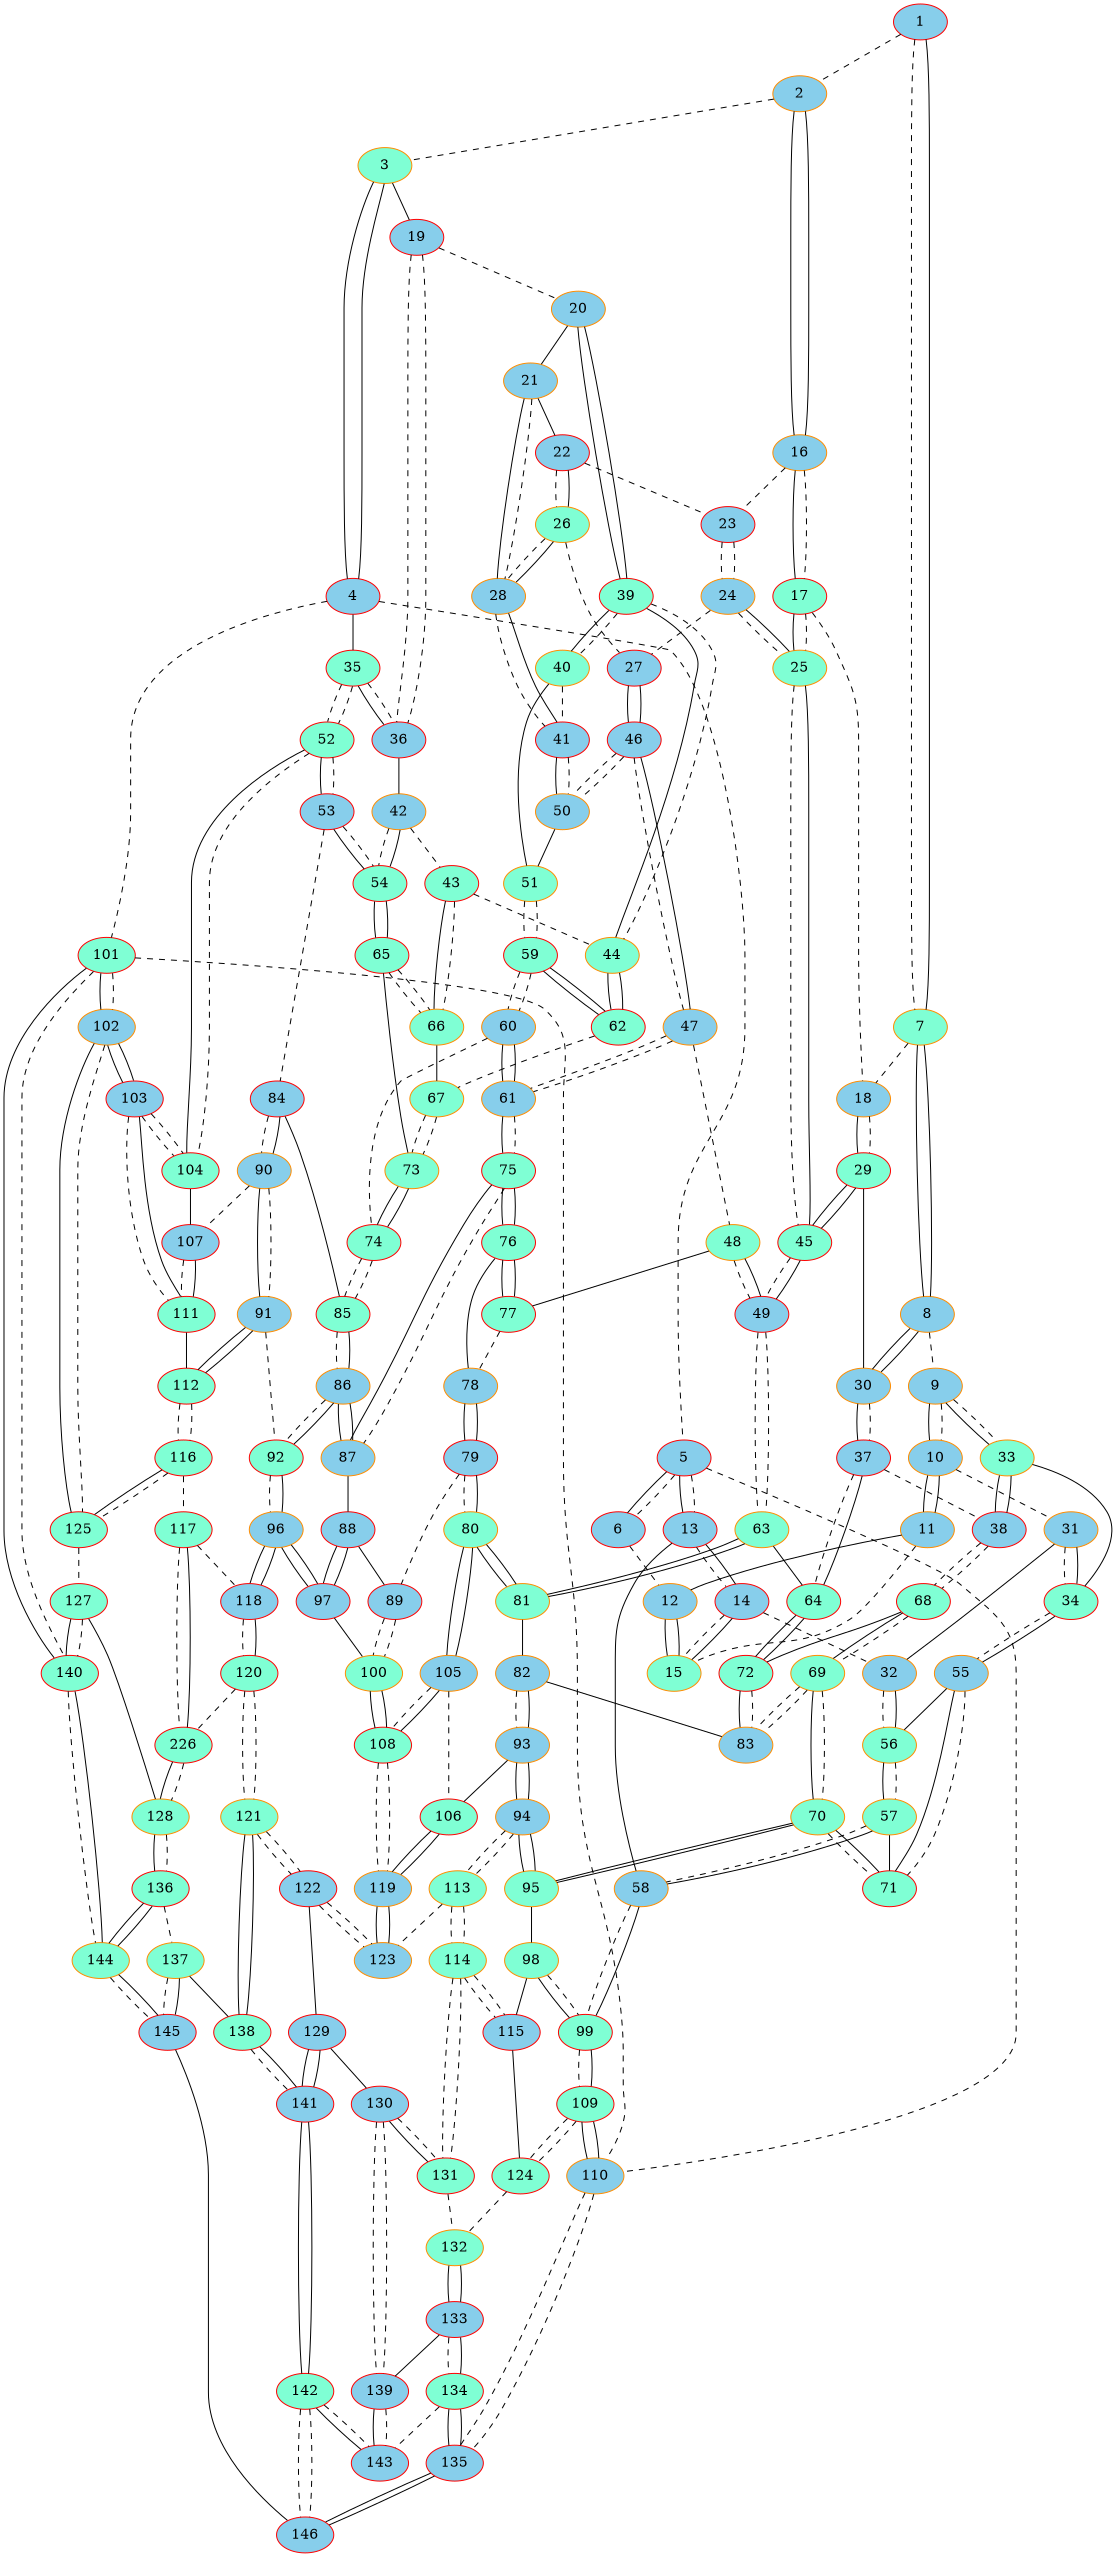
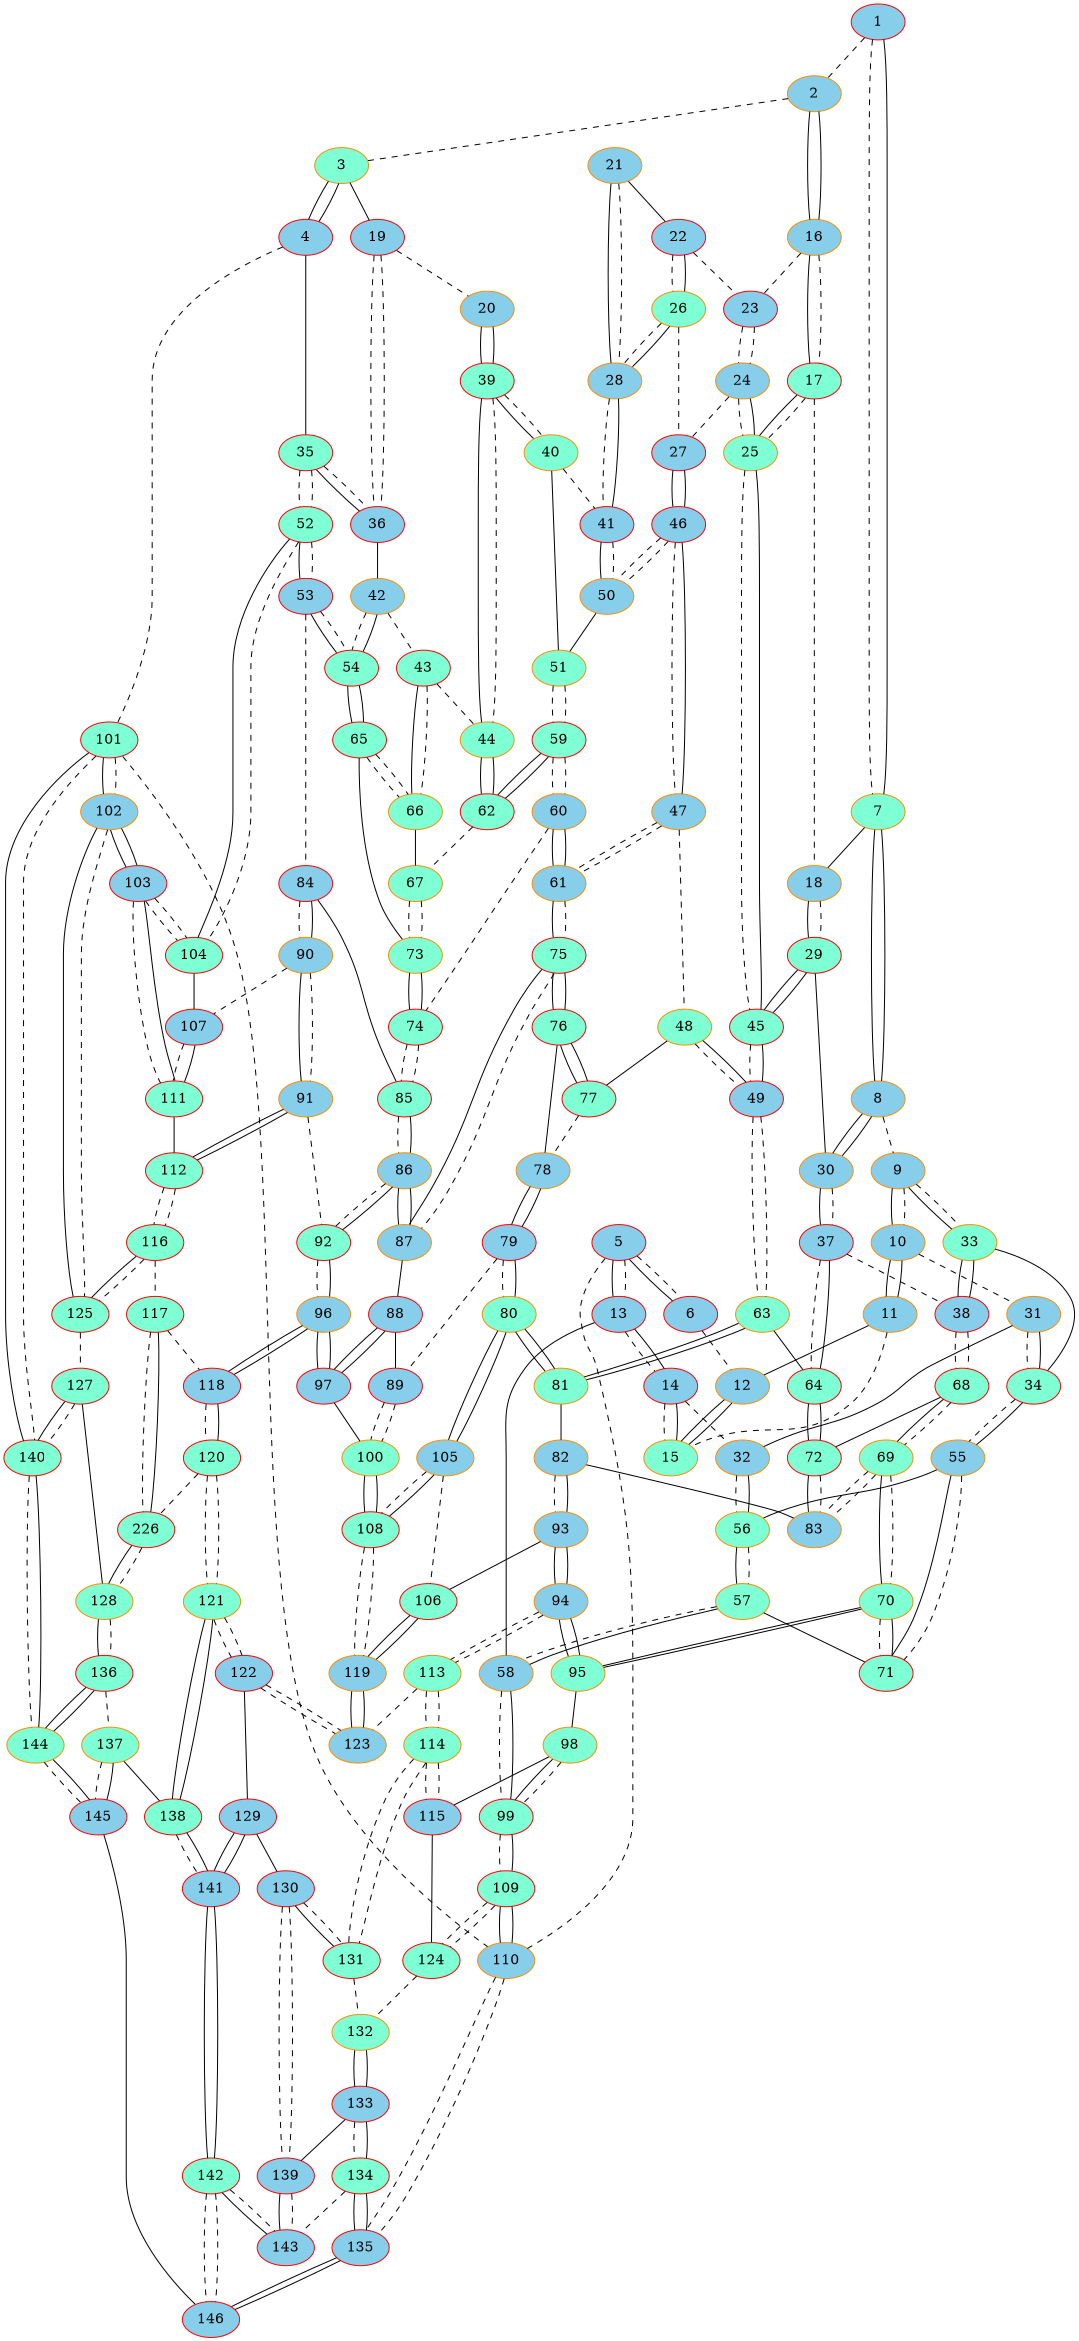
(554, 345) -> none
(742, 897) -> none
(892, 1063) -> (846, 848)
